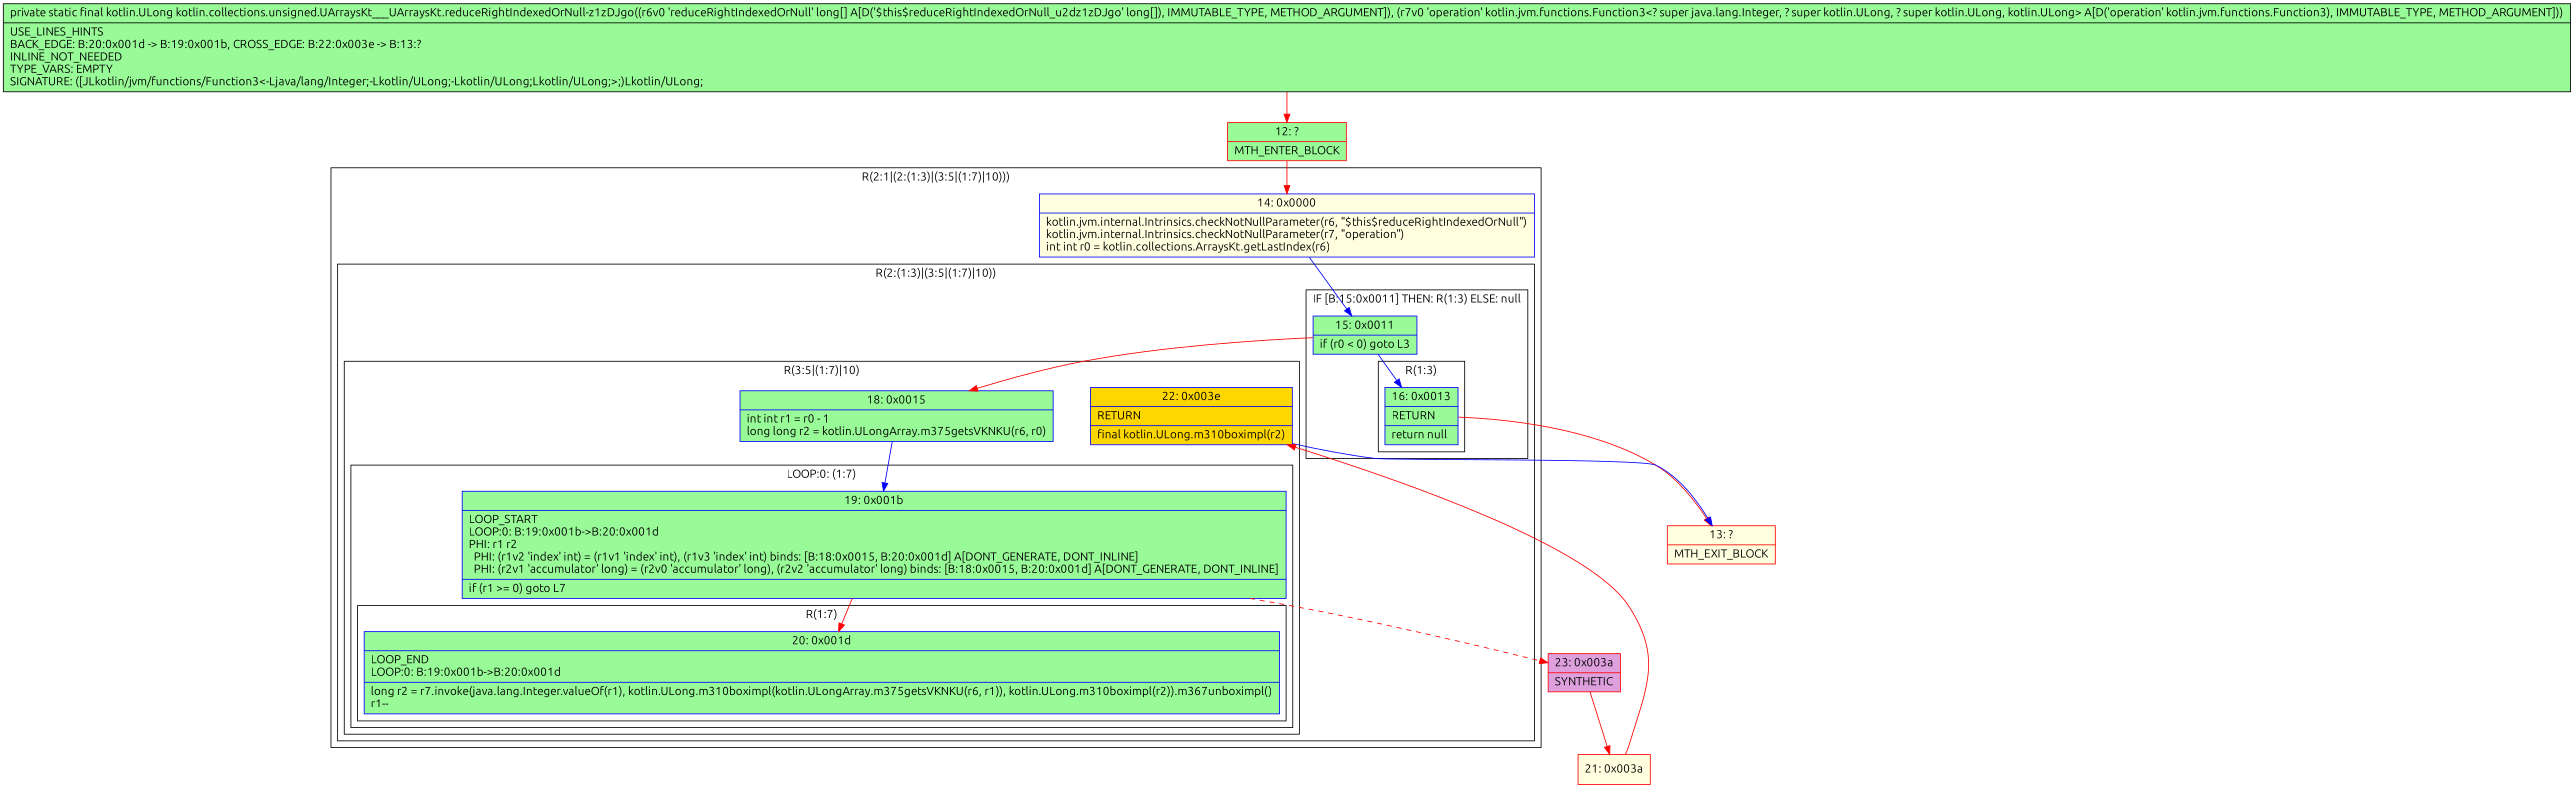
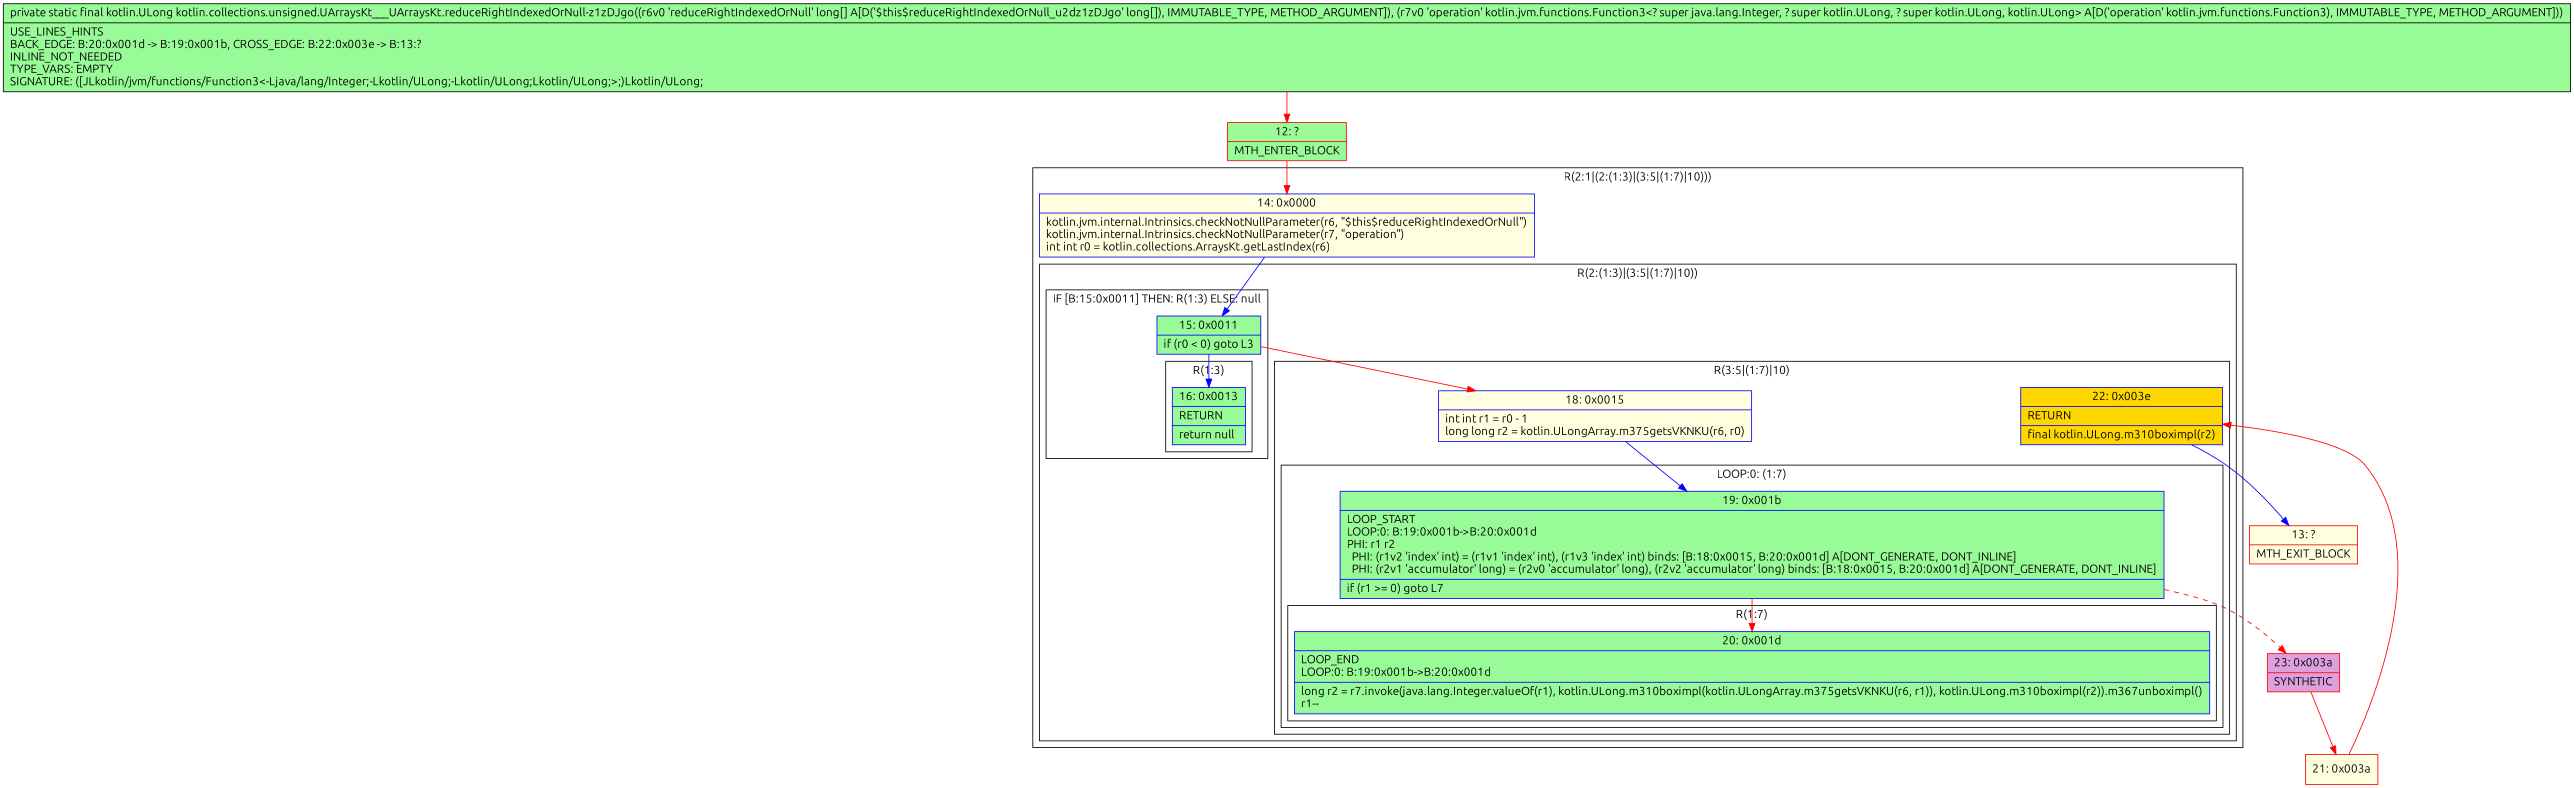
(897, 416) -> (1595, 416)
(1596, 439) -> none
